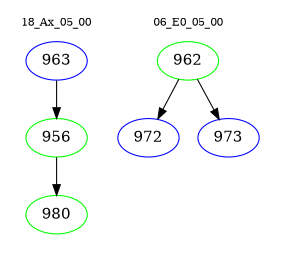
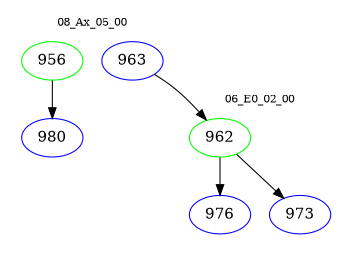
(57, 23) -> (92, 23)
(189, 23) -> (260, 100)
(57, 94) -> (188, 100)
(148, 138) -> (220, 215)
(57, 215) -> (52, 138)
